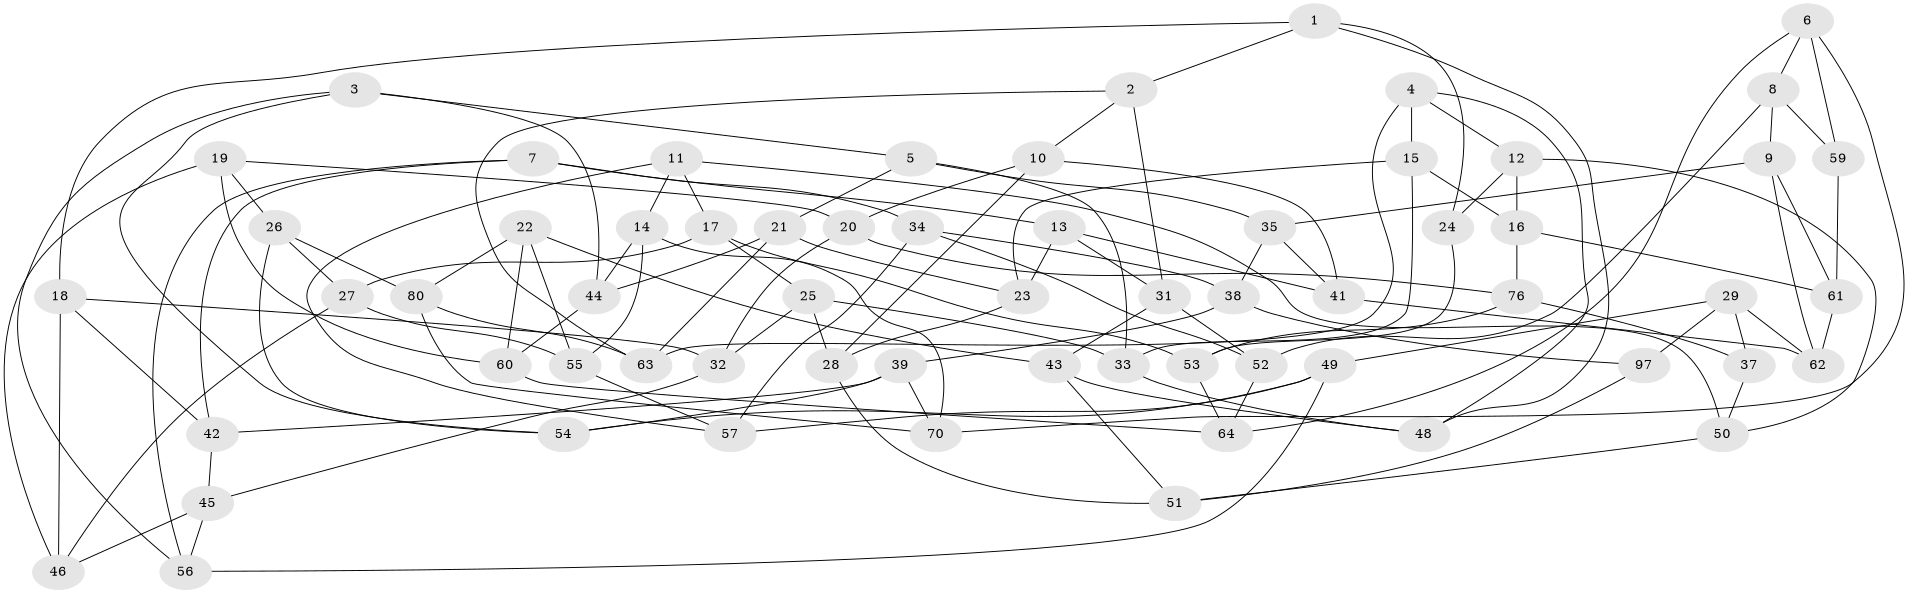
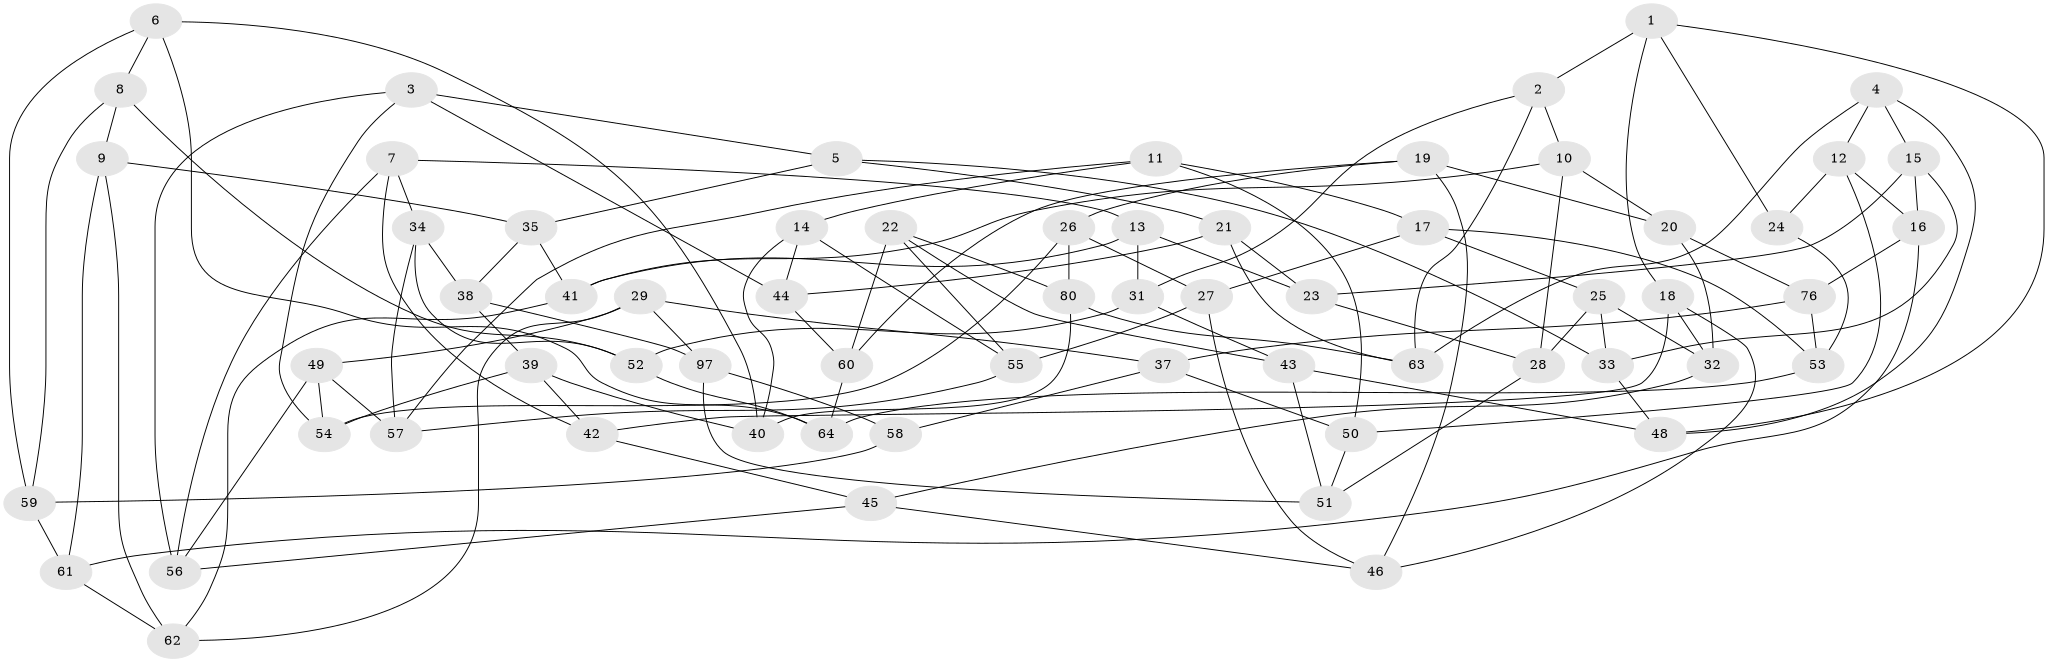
none -> (896, 434)
(936, 434) -> (758, 434)
